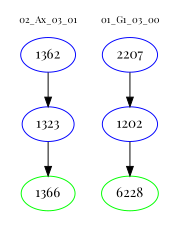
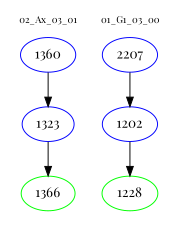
(48, 55) -> (48, 55)
(130, 193) -> (130, 193)
